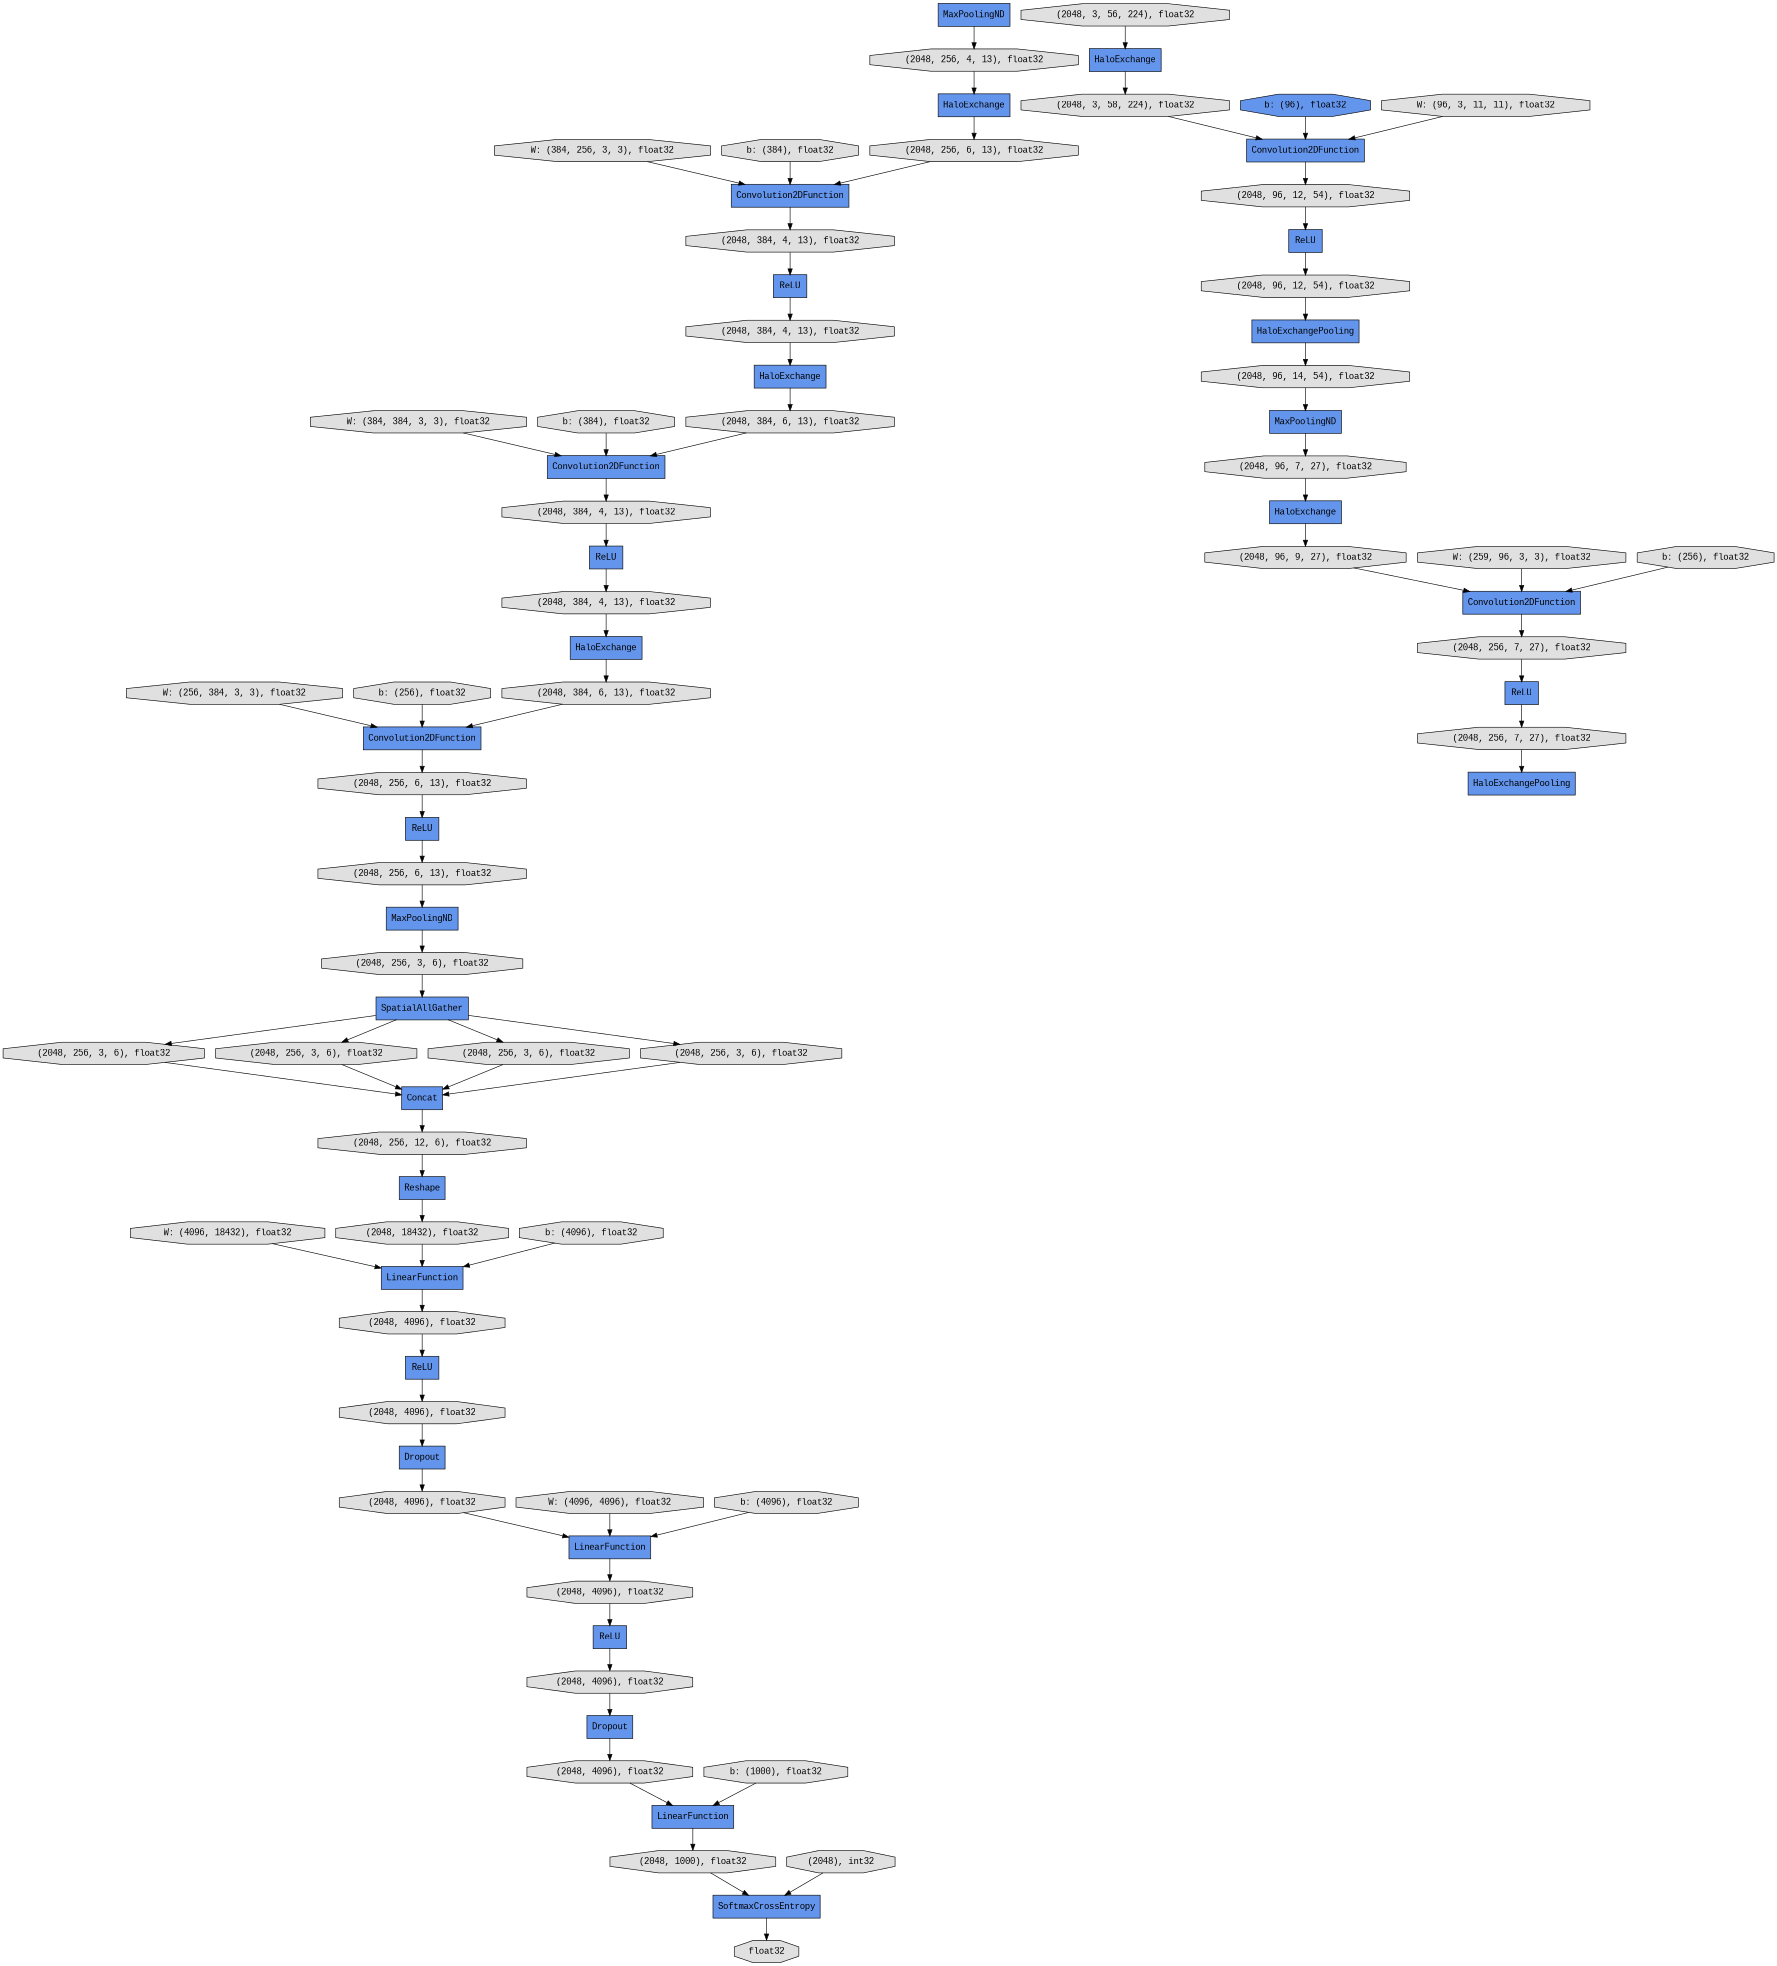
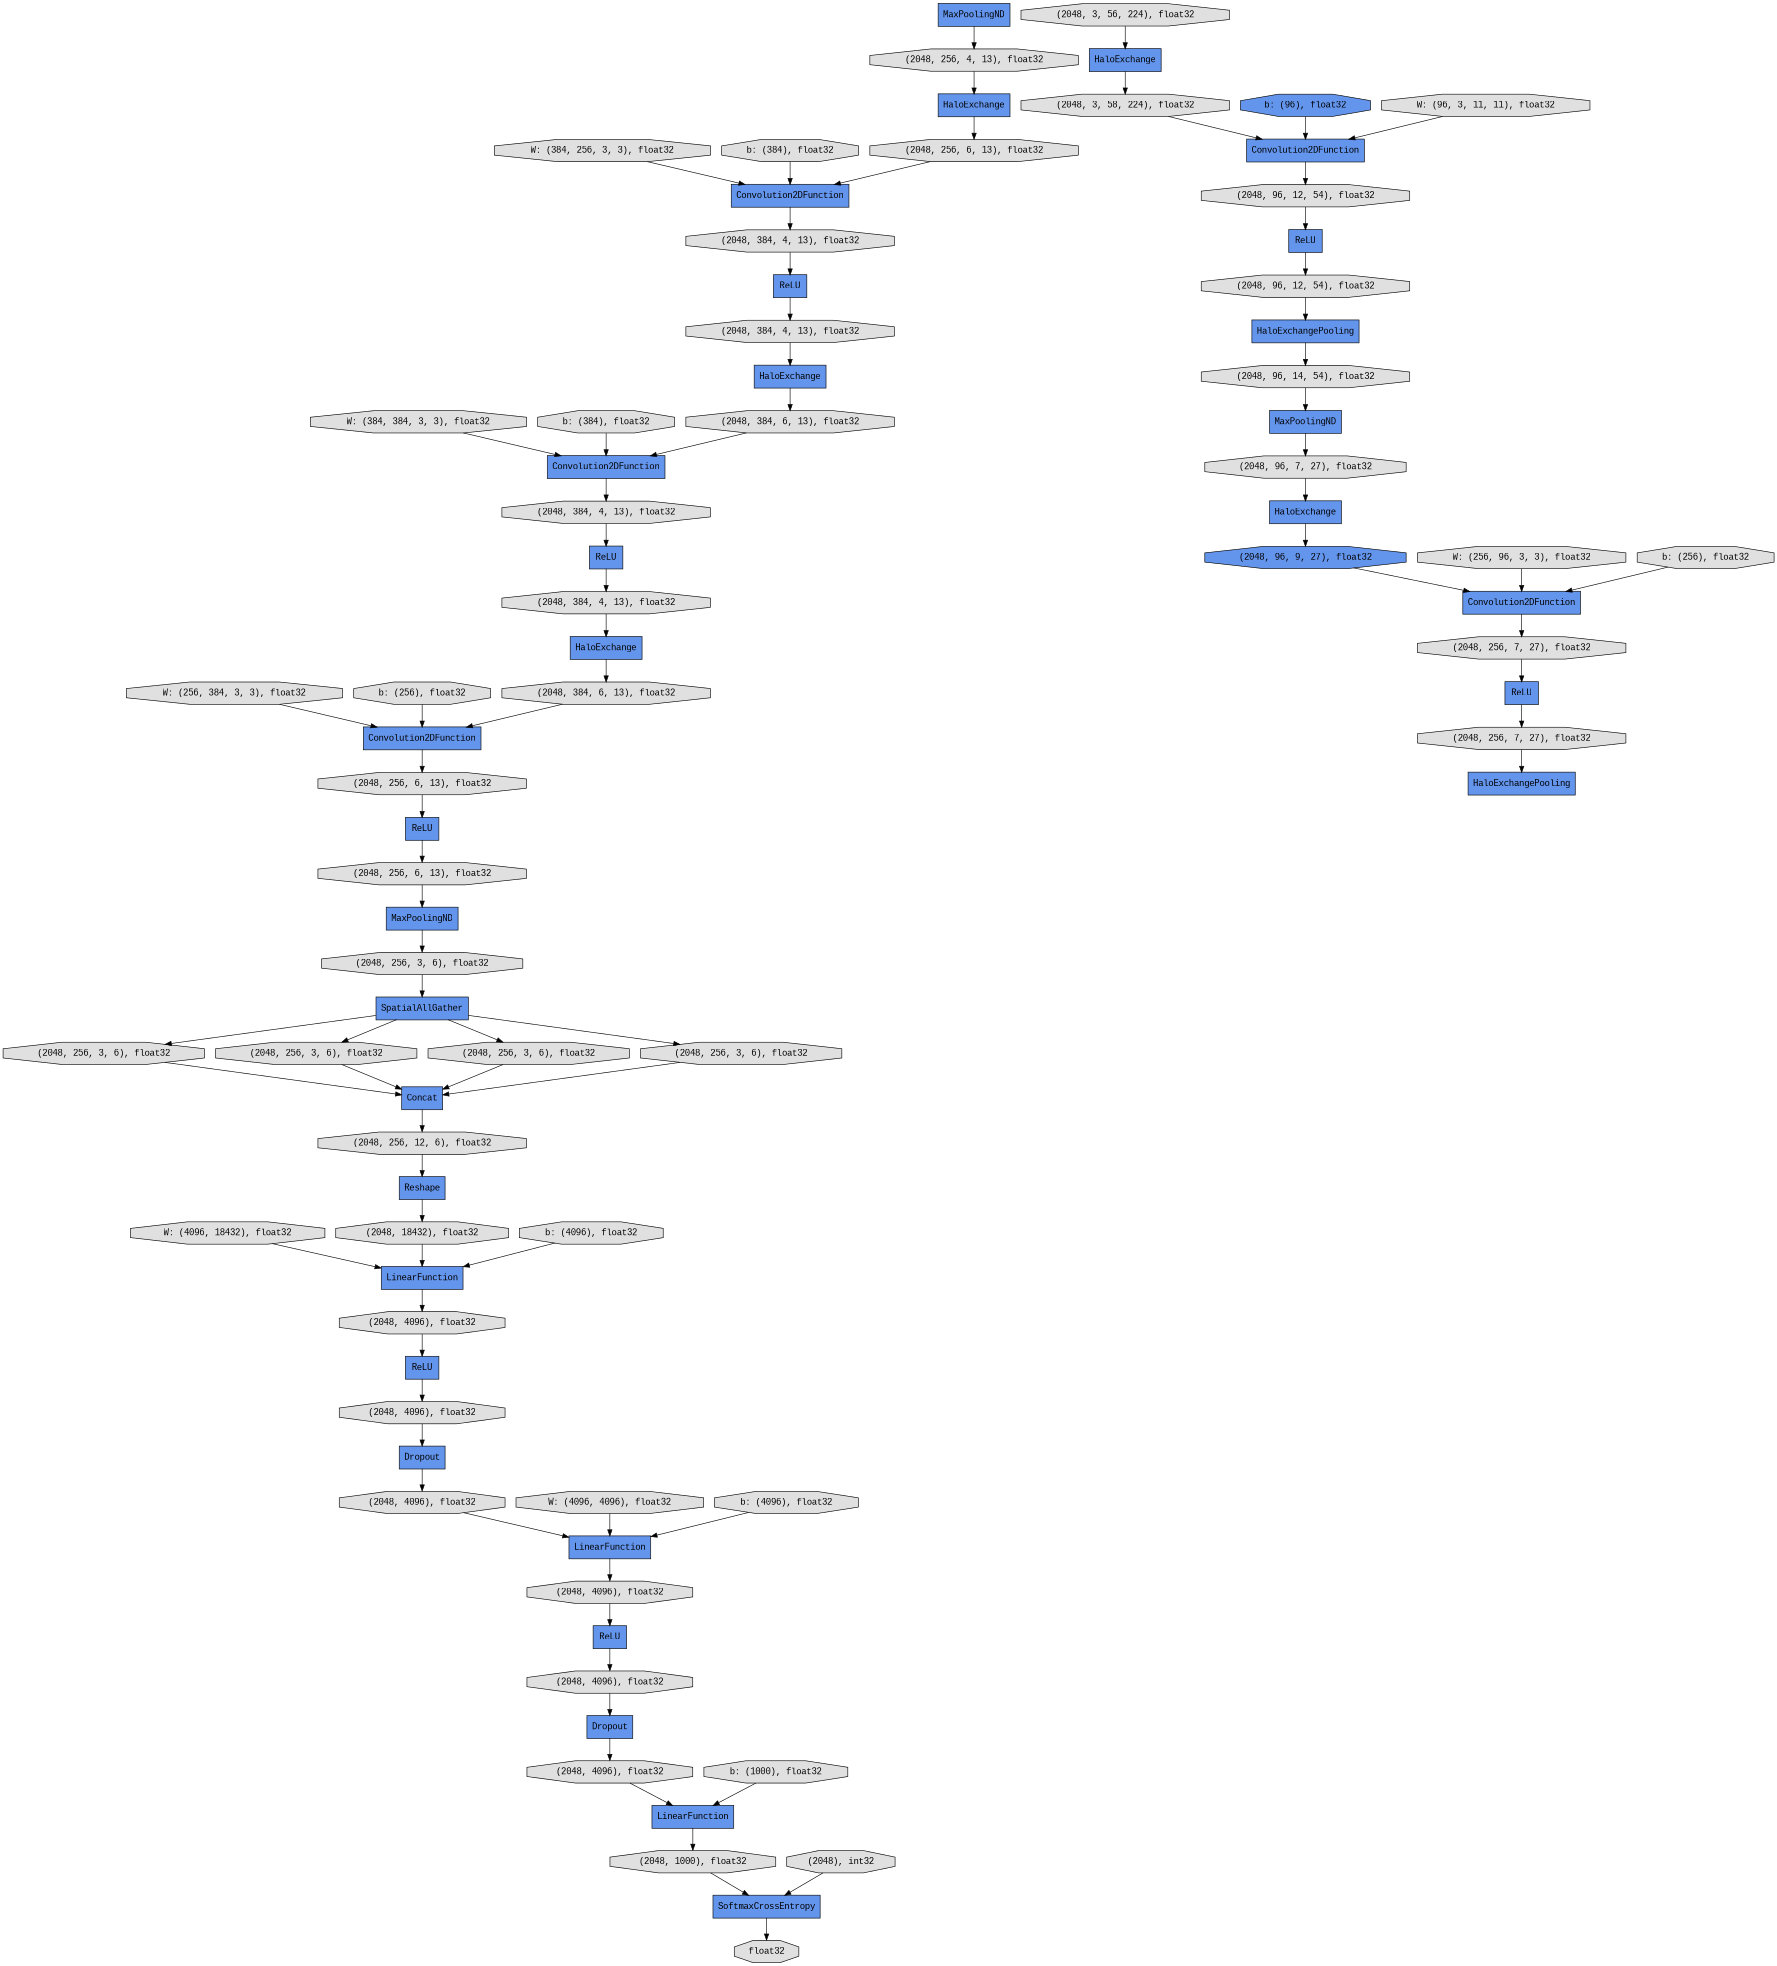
(1305, 558) -> (1305, 558)
(1522, 558) -> (1522, 558)
